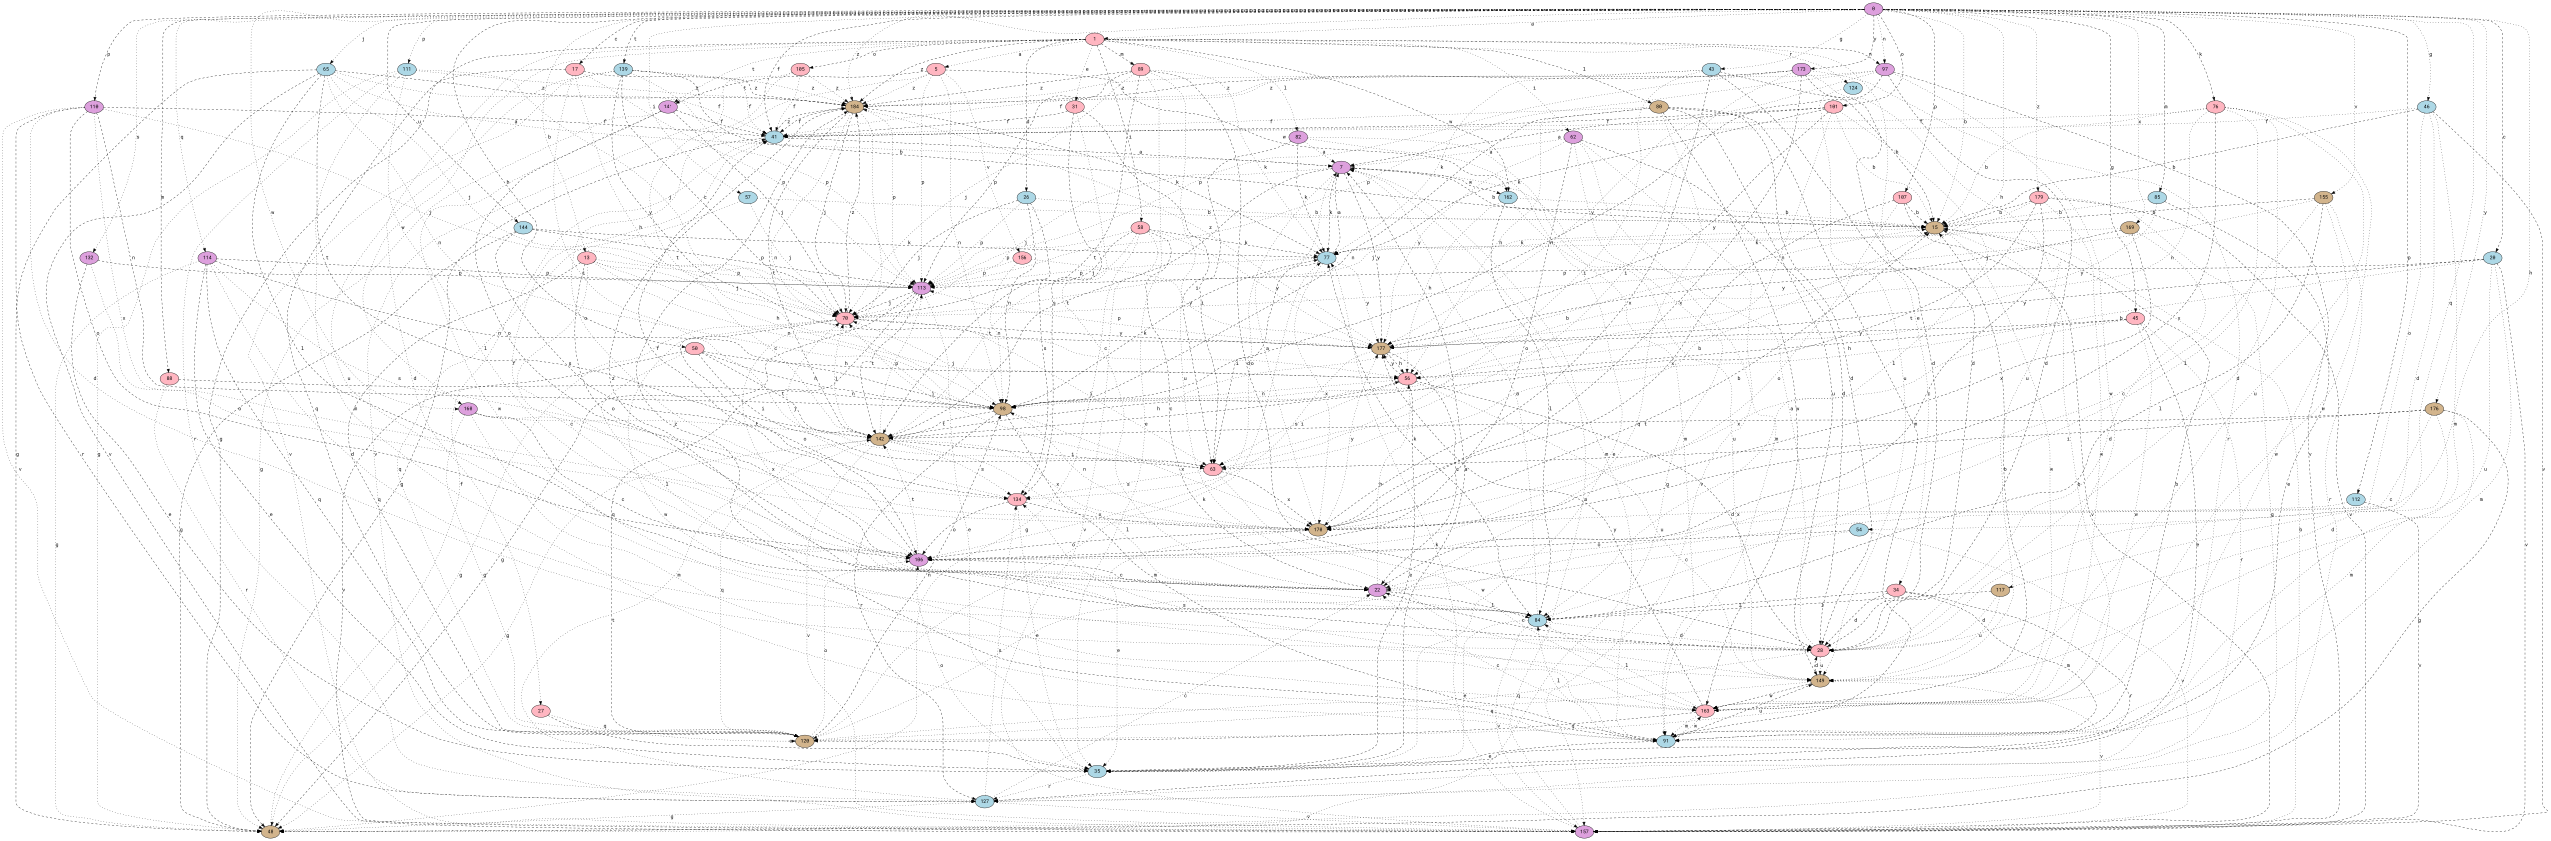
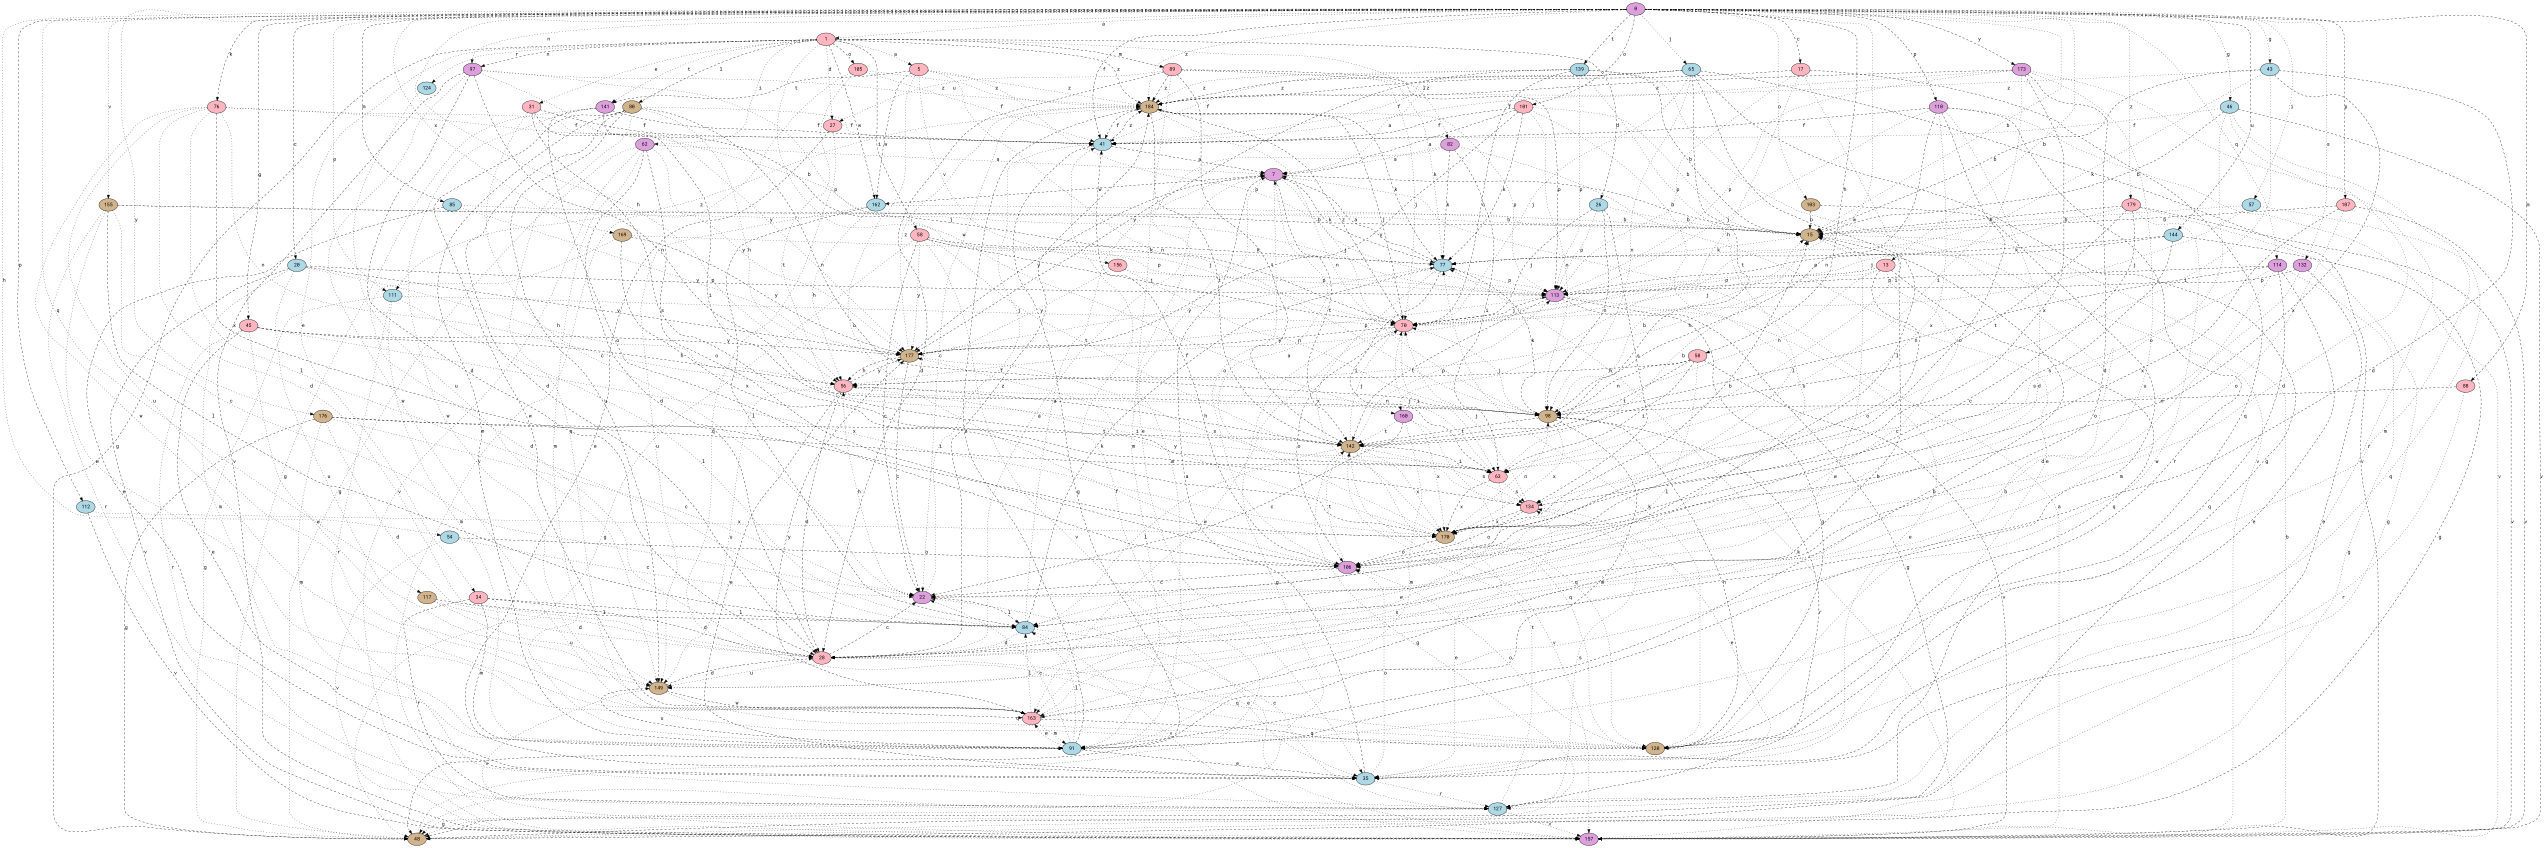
(629, 89) -> (761, 176)
none -> (1811, 205)
(1310, 558) -> (1000, 78)
